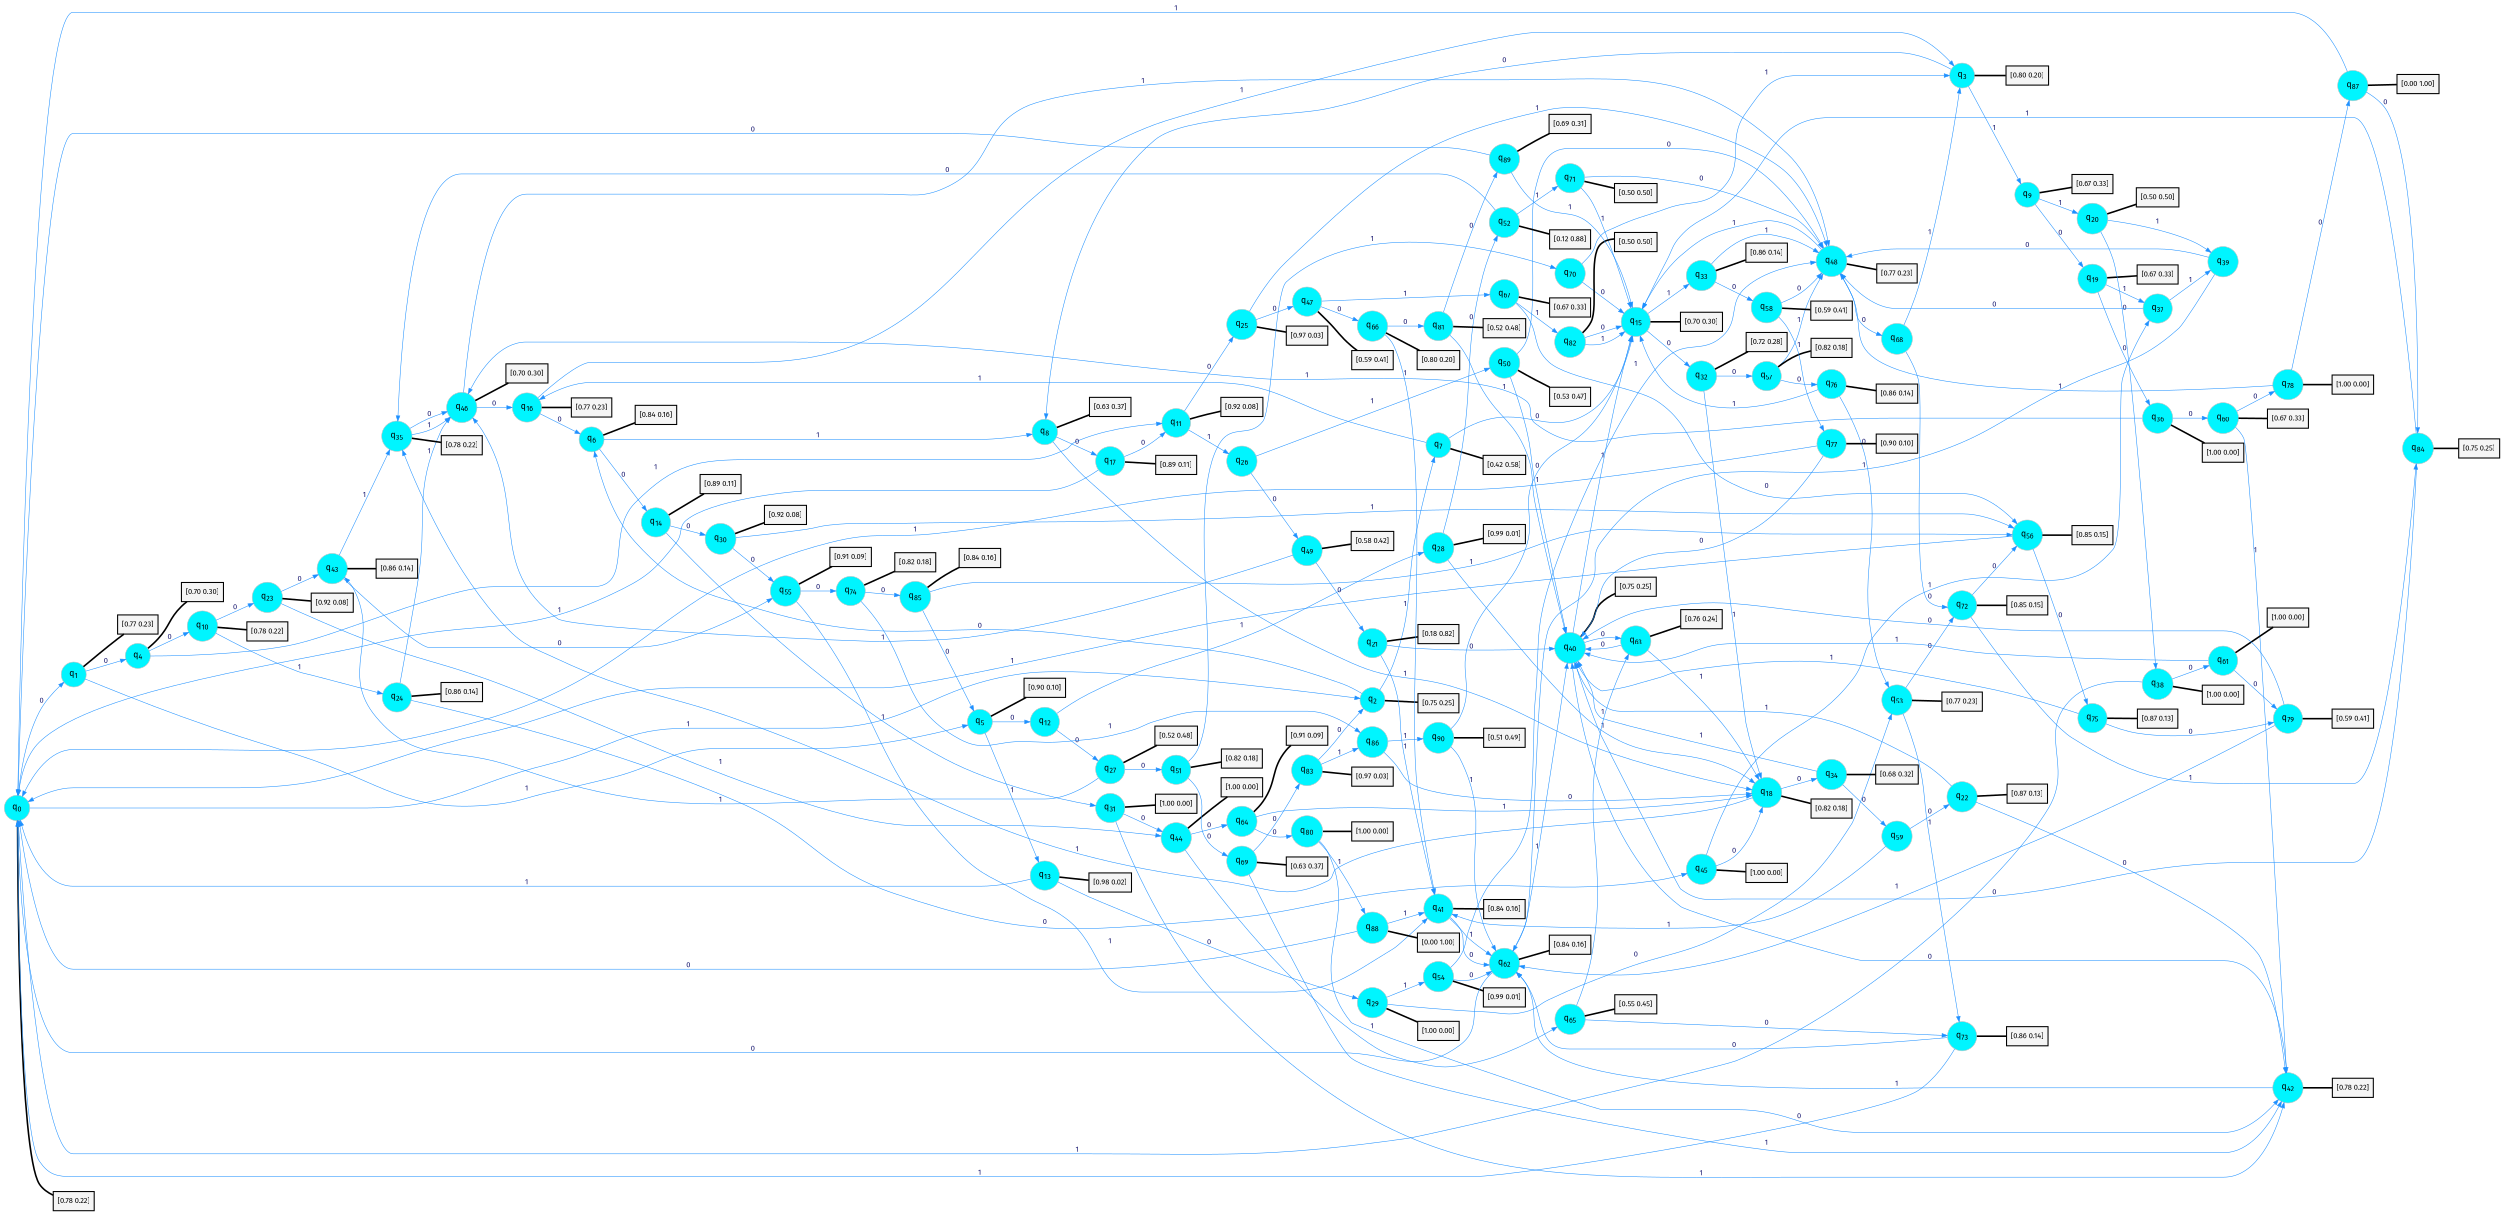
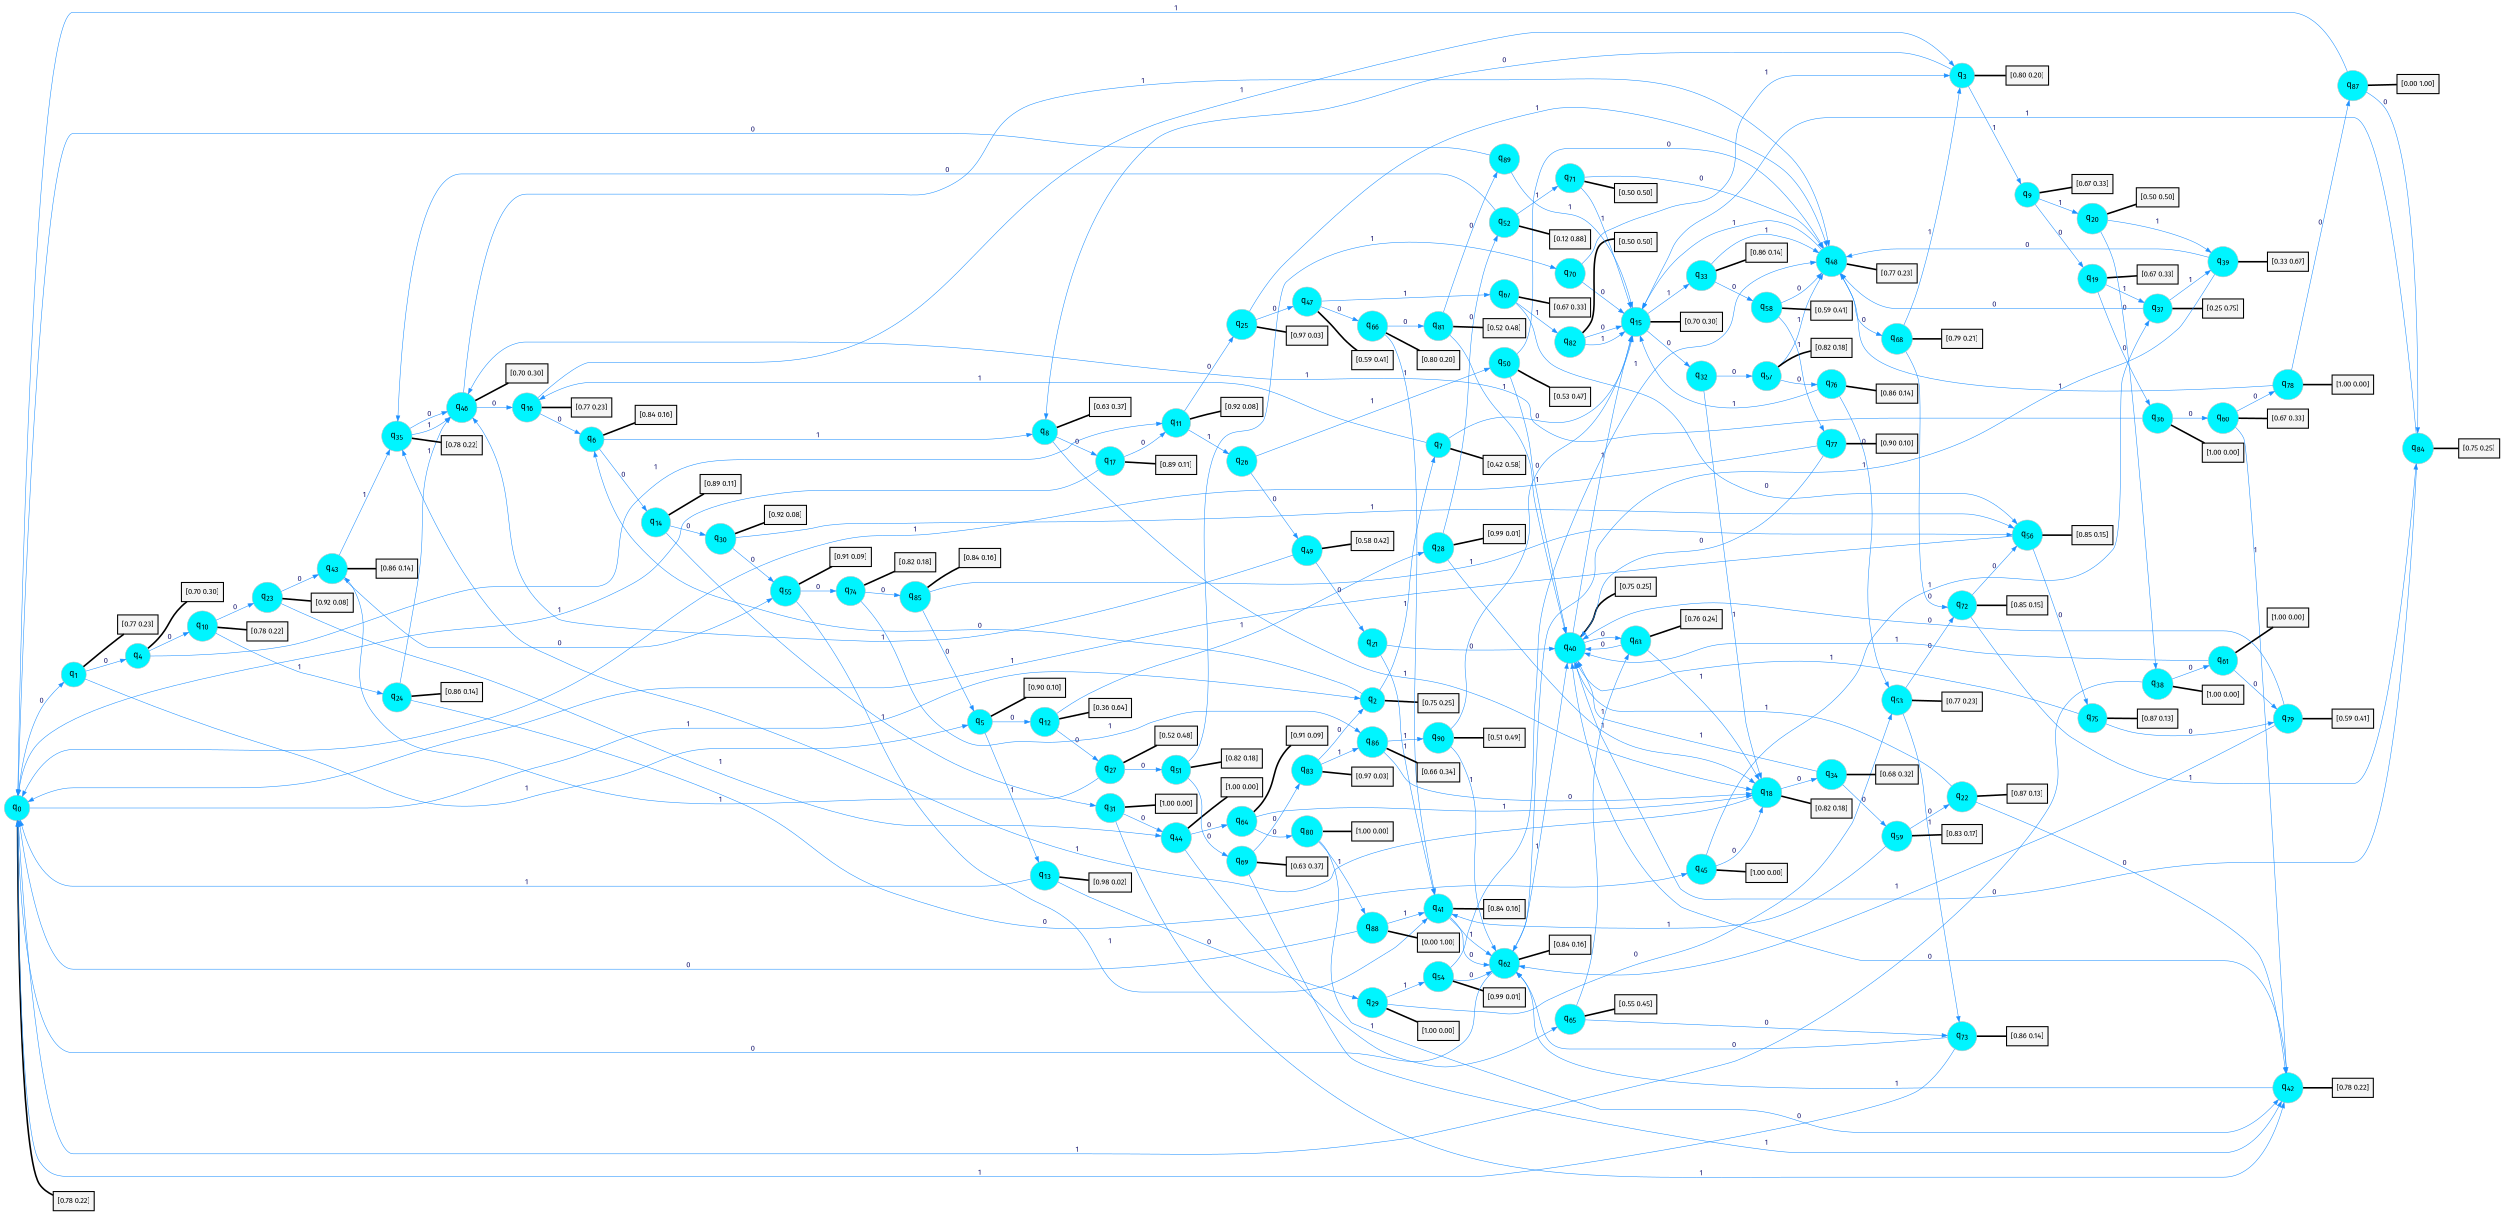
(1570, 124) -> none
none -> (2288, 262)
none -> (2223, 309)
none -> (1962, 339)
(1767, 342) -> none
(1438, 634) -> none
none -> (1110, 708)
none -> (1438, 772)
none -> (1962, 834)
